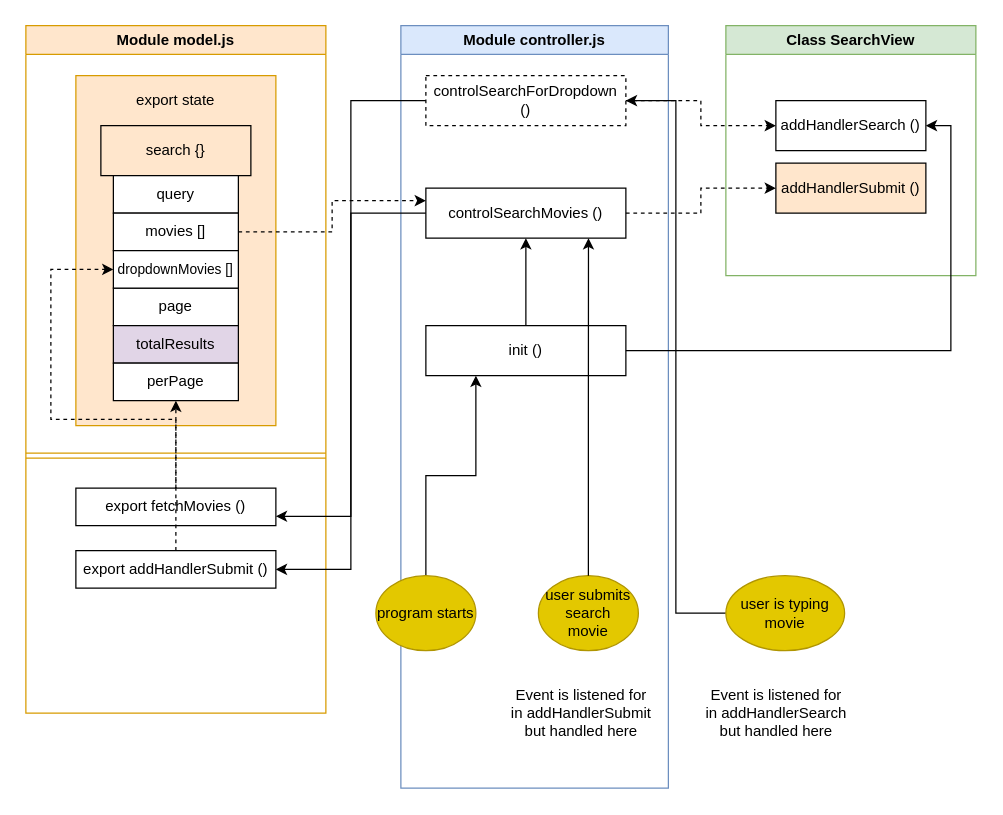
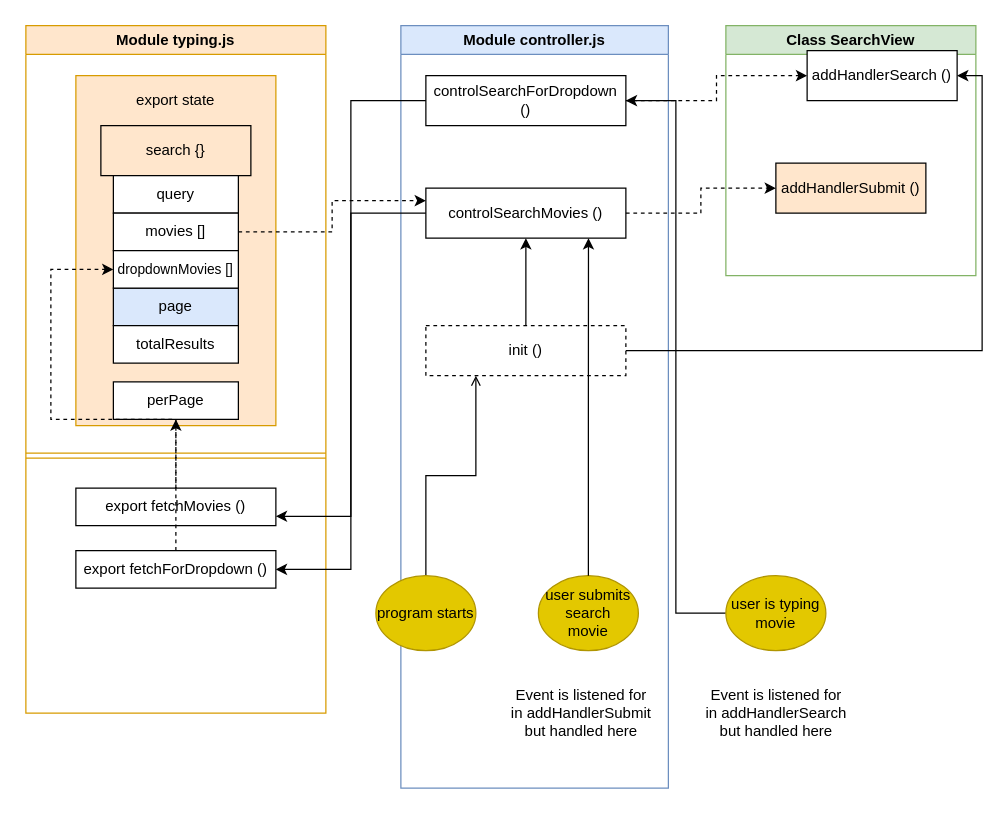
(176, 41) -> (176, 41)
(526, 101) -> (526, 101)
(851, 126) -> (882, 76)
(176, 307) -> (176, 307)
(176, 344) -> (176, 344)
(526, 351) -> (526, 351)
(176, 382) -> (176, 401)
(476, 386) -> (476, 383)
(176, 569) -> (176, 569)
(785, 613) -> (776, 613)
